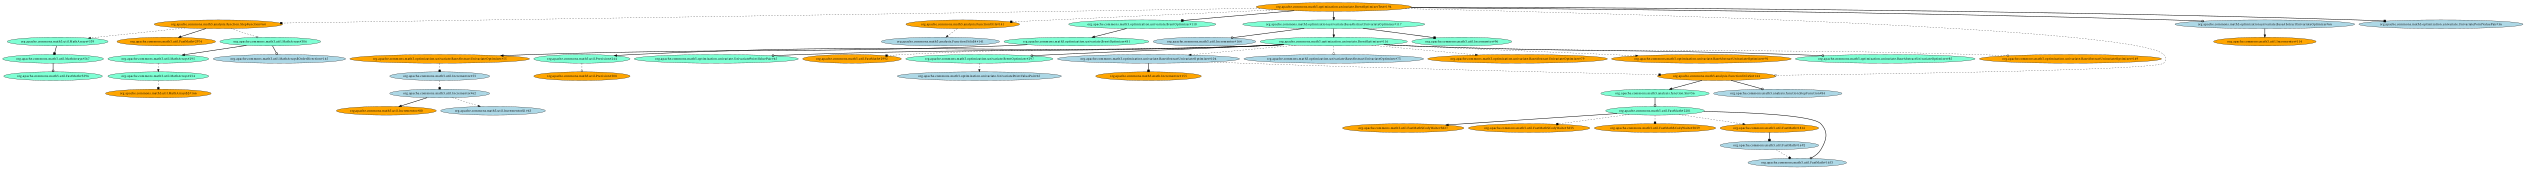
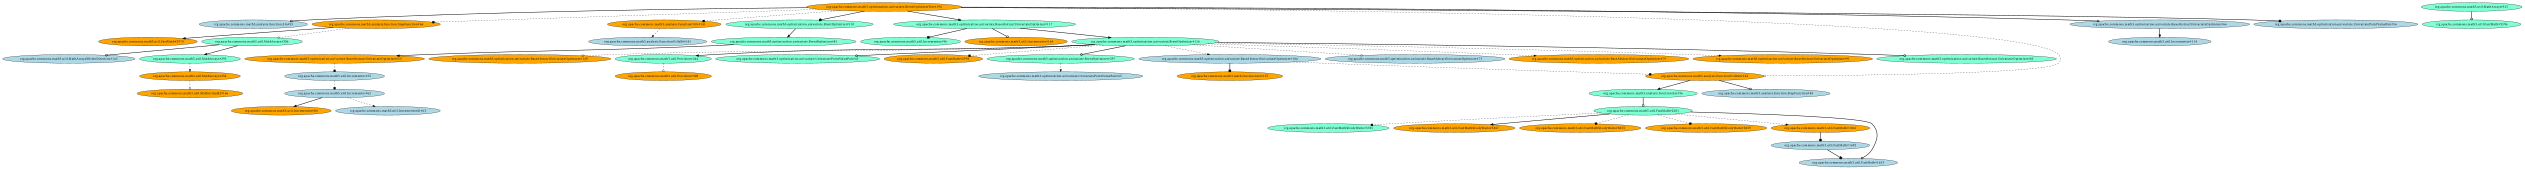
none -> (253, 24)
(58, 42) -> none
(1204, 42) -> (1016, 42)
(2265, 42) -> (2160, 42)
(158, 76) -> (190, 76)
(158, 84) -> (190, 84)
none -> (1328, 128)
(1782, 153) -> (1833, 153)
